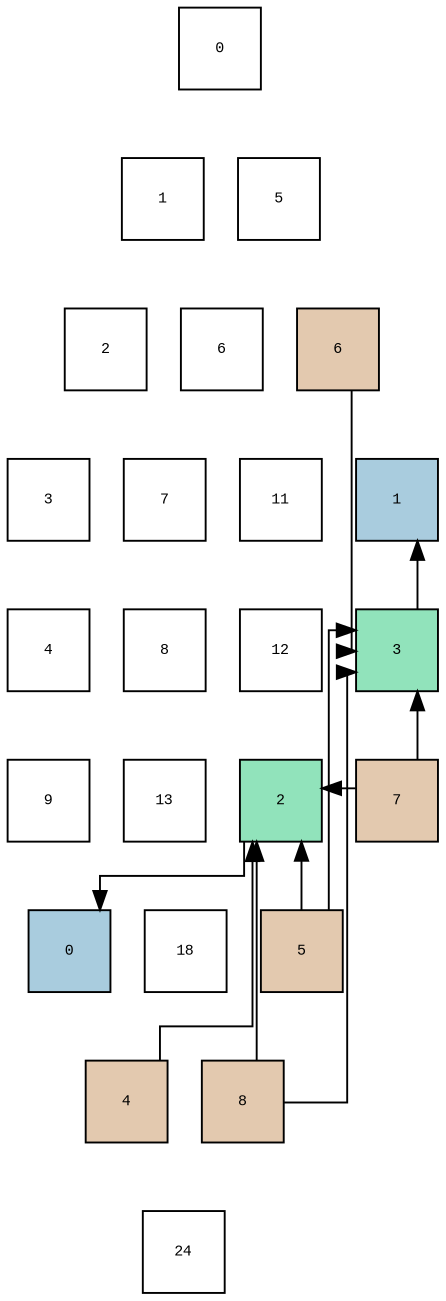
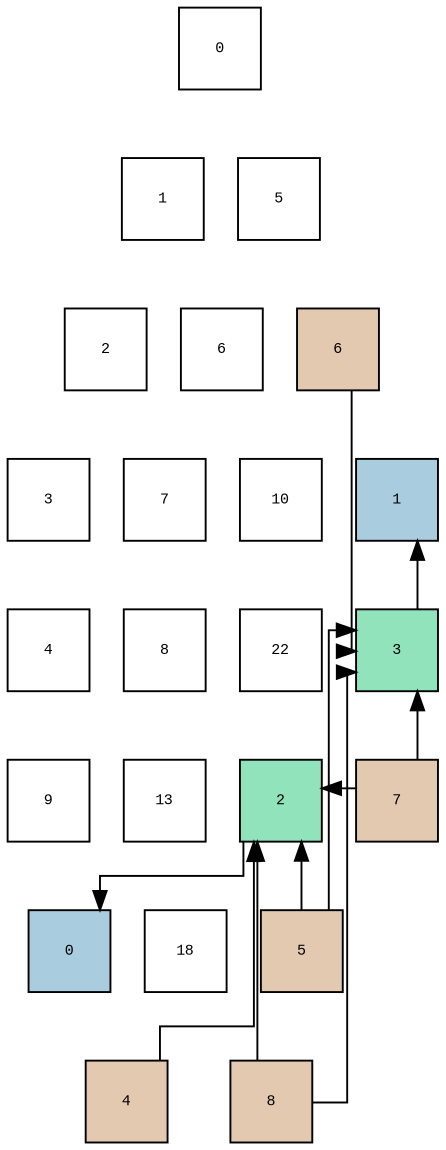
(281, 500) -> (281, 500)
(281, 650) -> (281, 650)
(184, 1252) -> none
